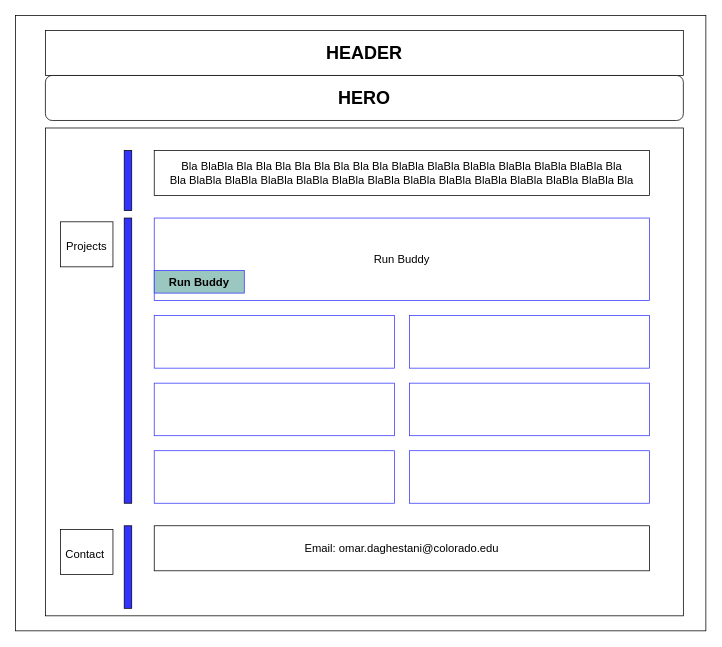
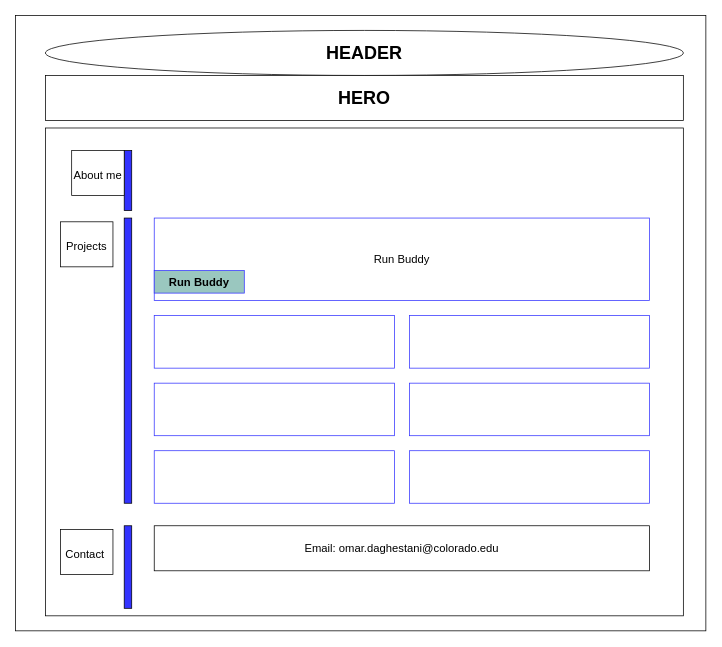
(364, 53) -> (364, 53)
(364, 98) -> (364, 98)
none -> (98, 173)
(402, 173) -> none
